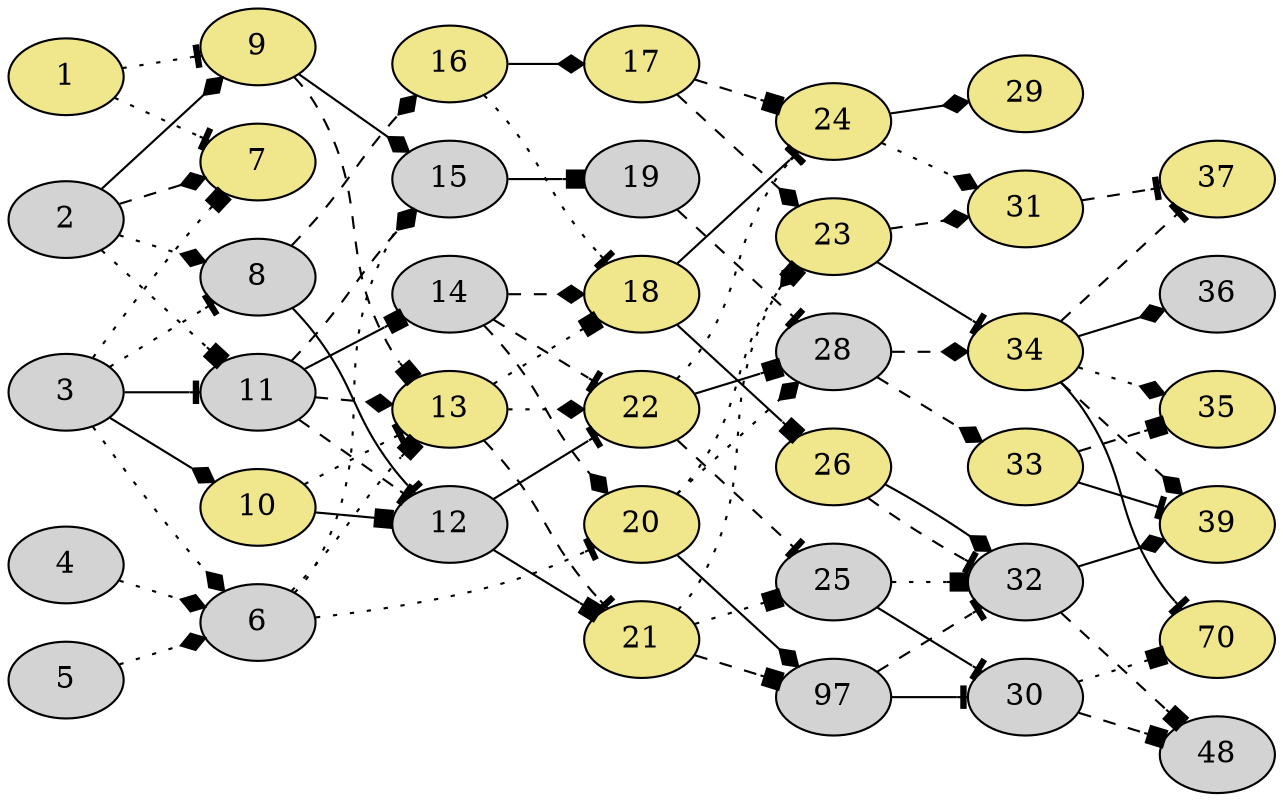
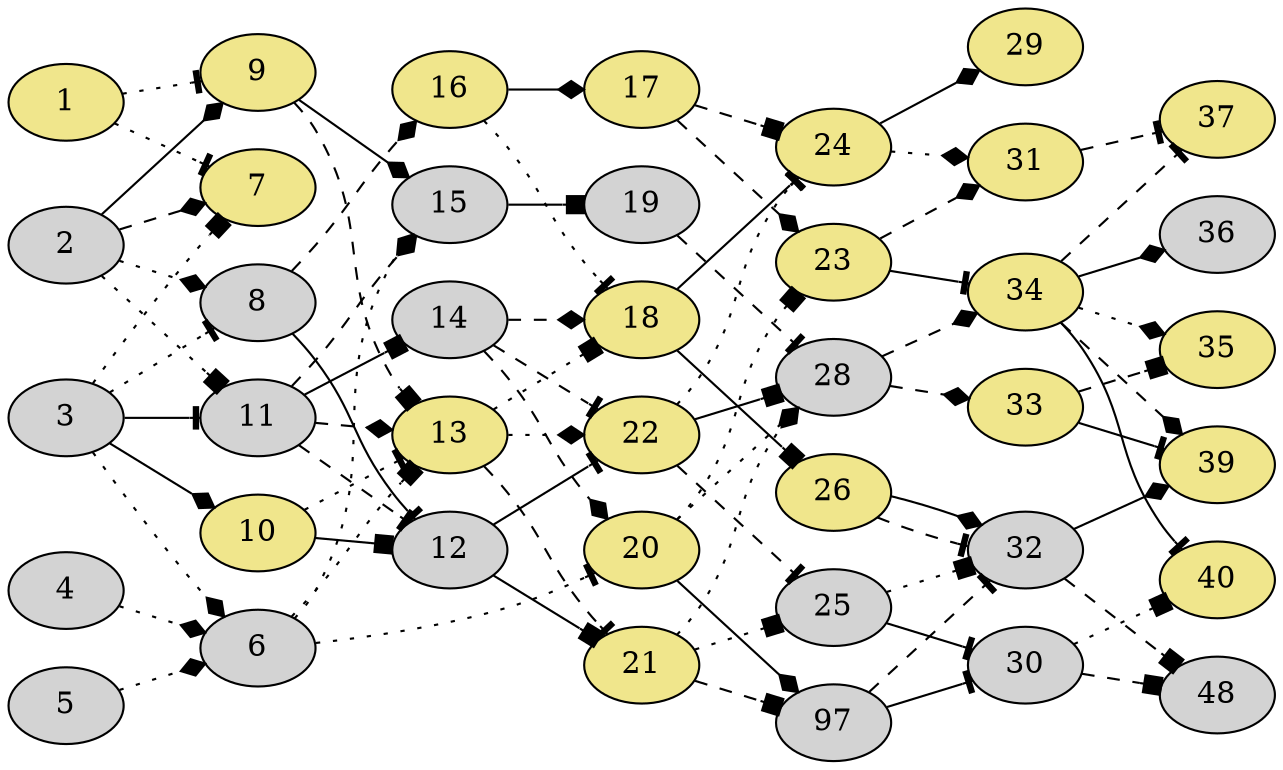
(736, 460) -> (732, 539)
(1217, 640) -> (1217, 580)
